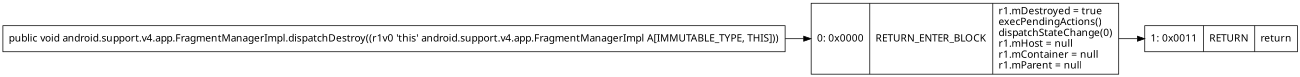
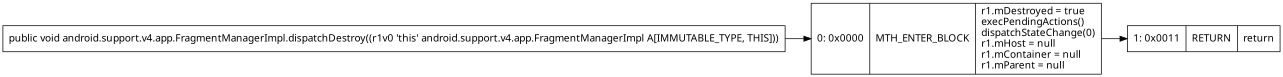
(931, 38) -> (923, 38)
